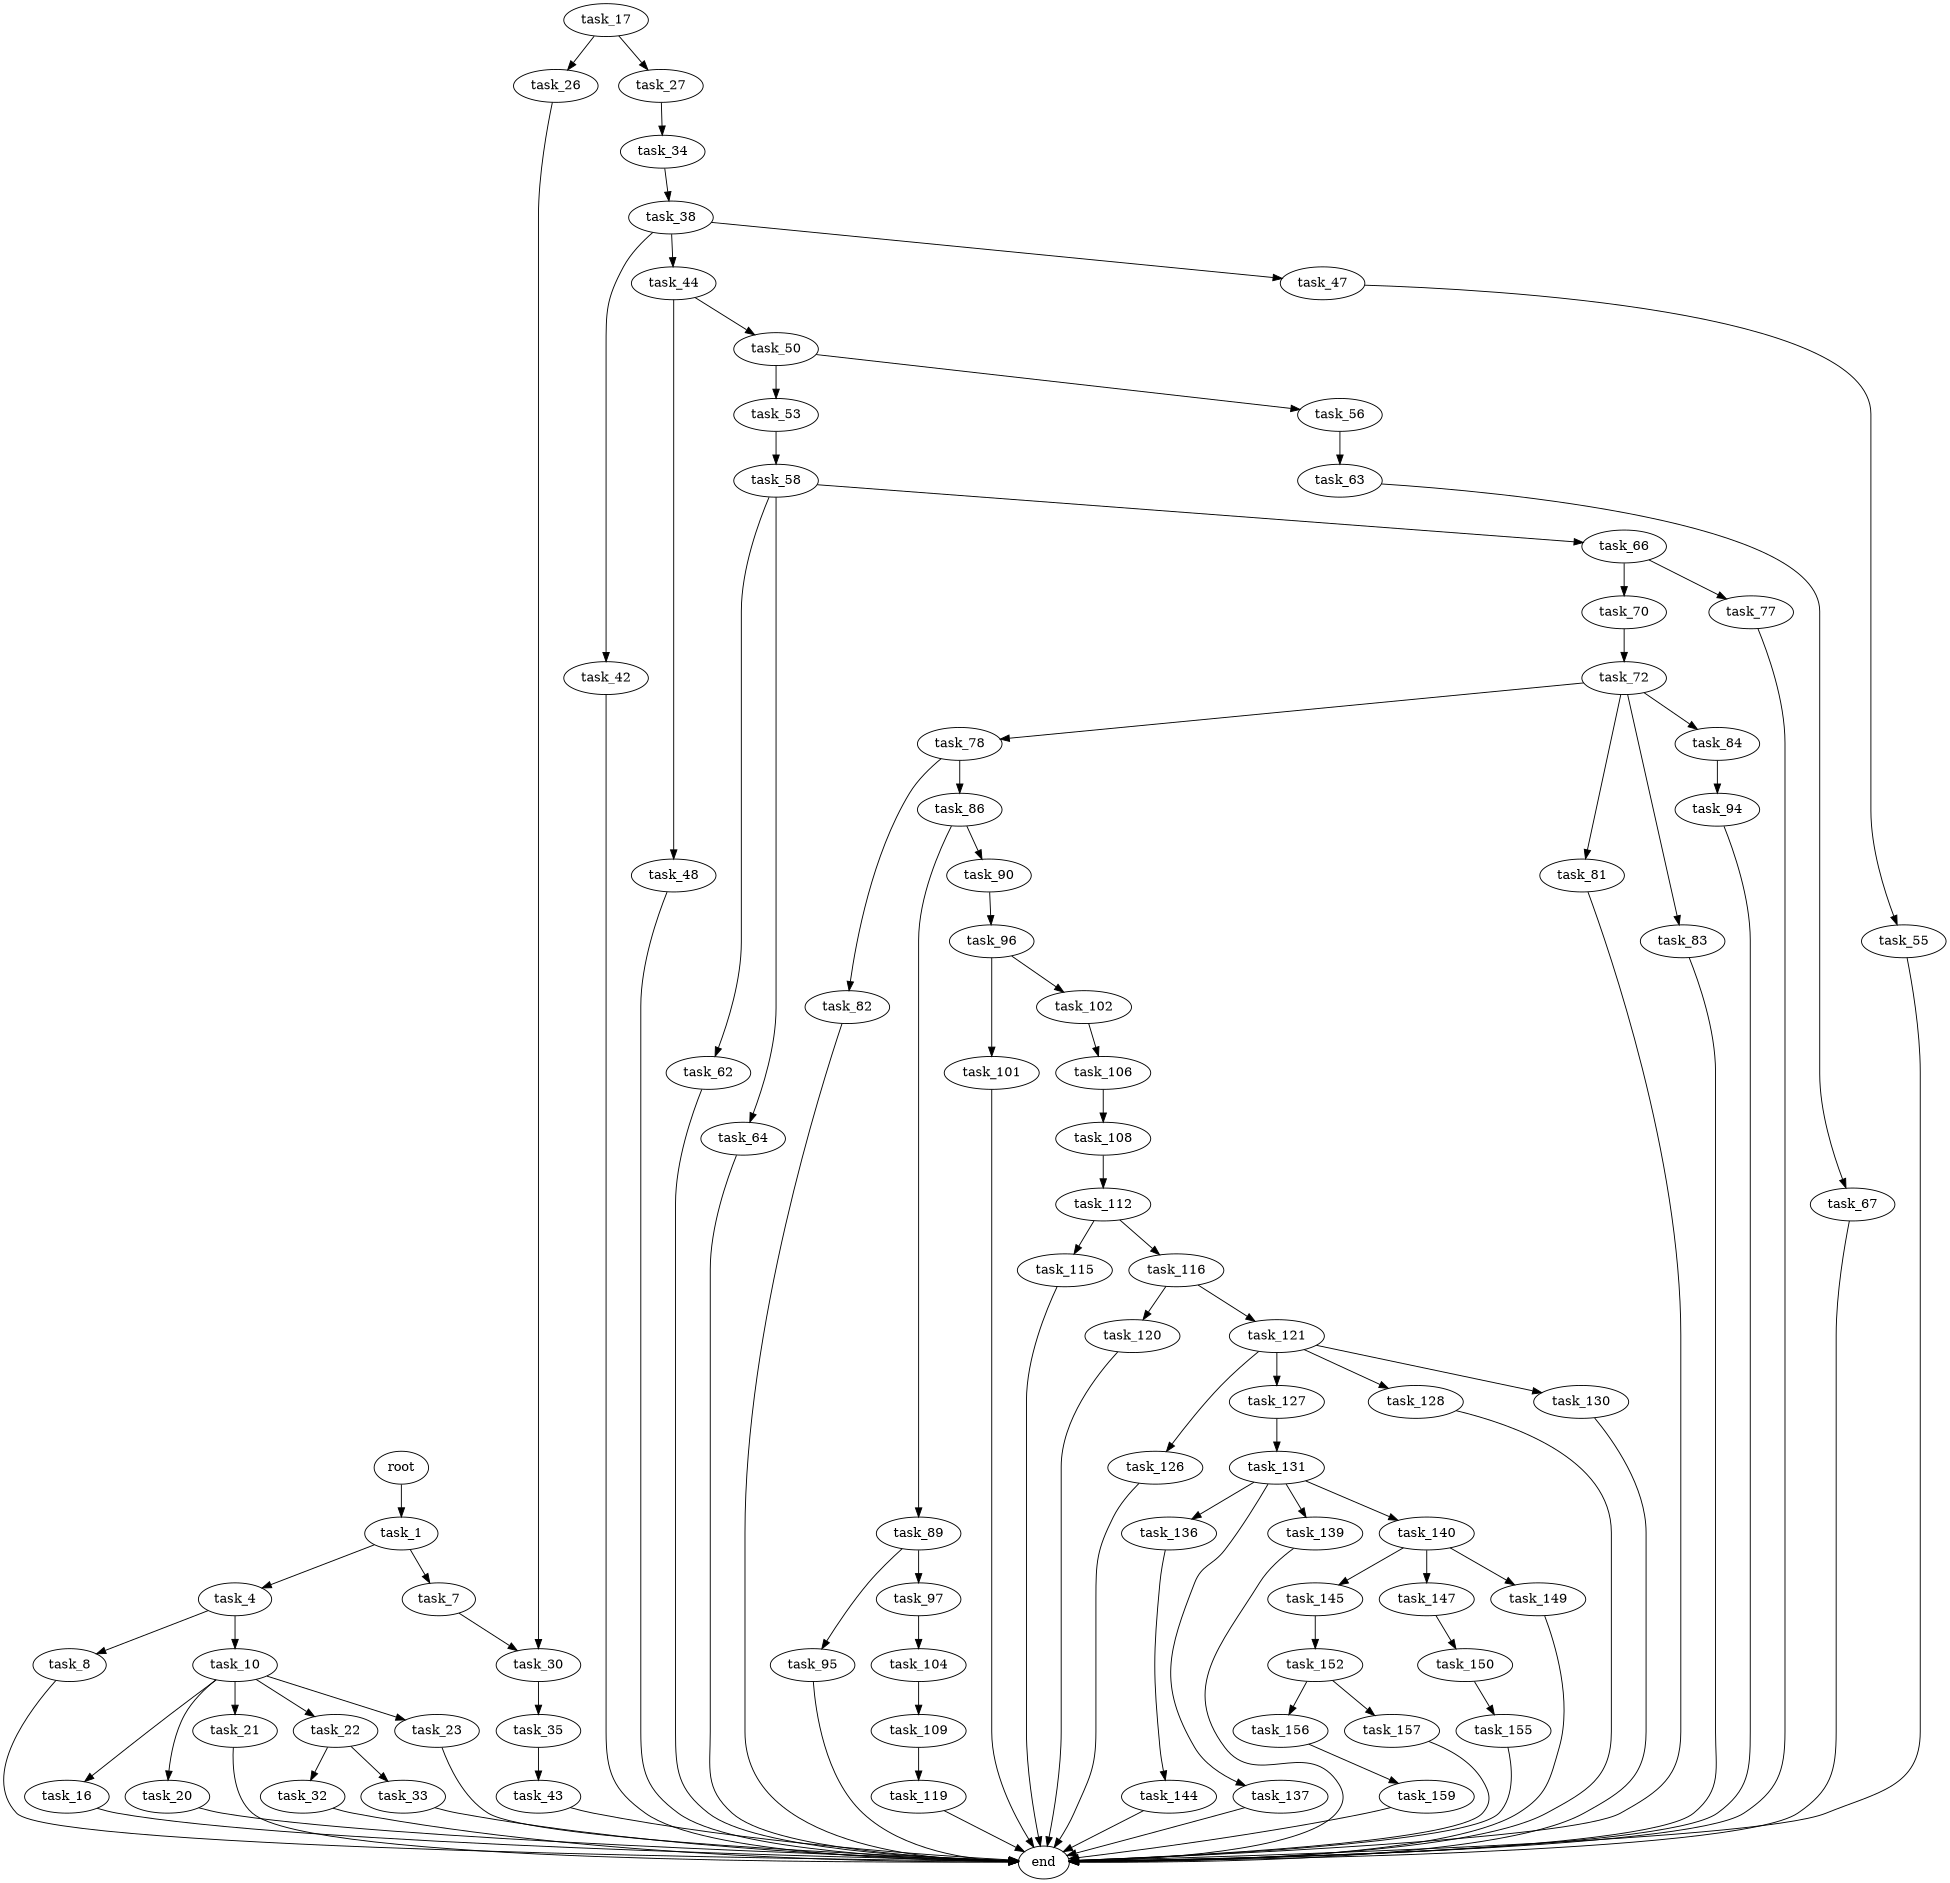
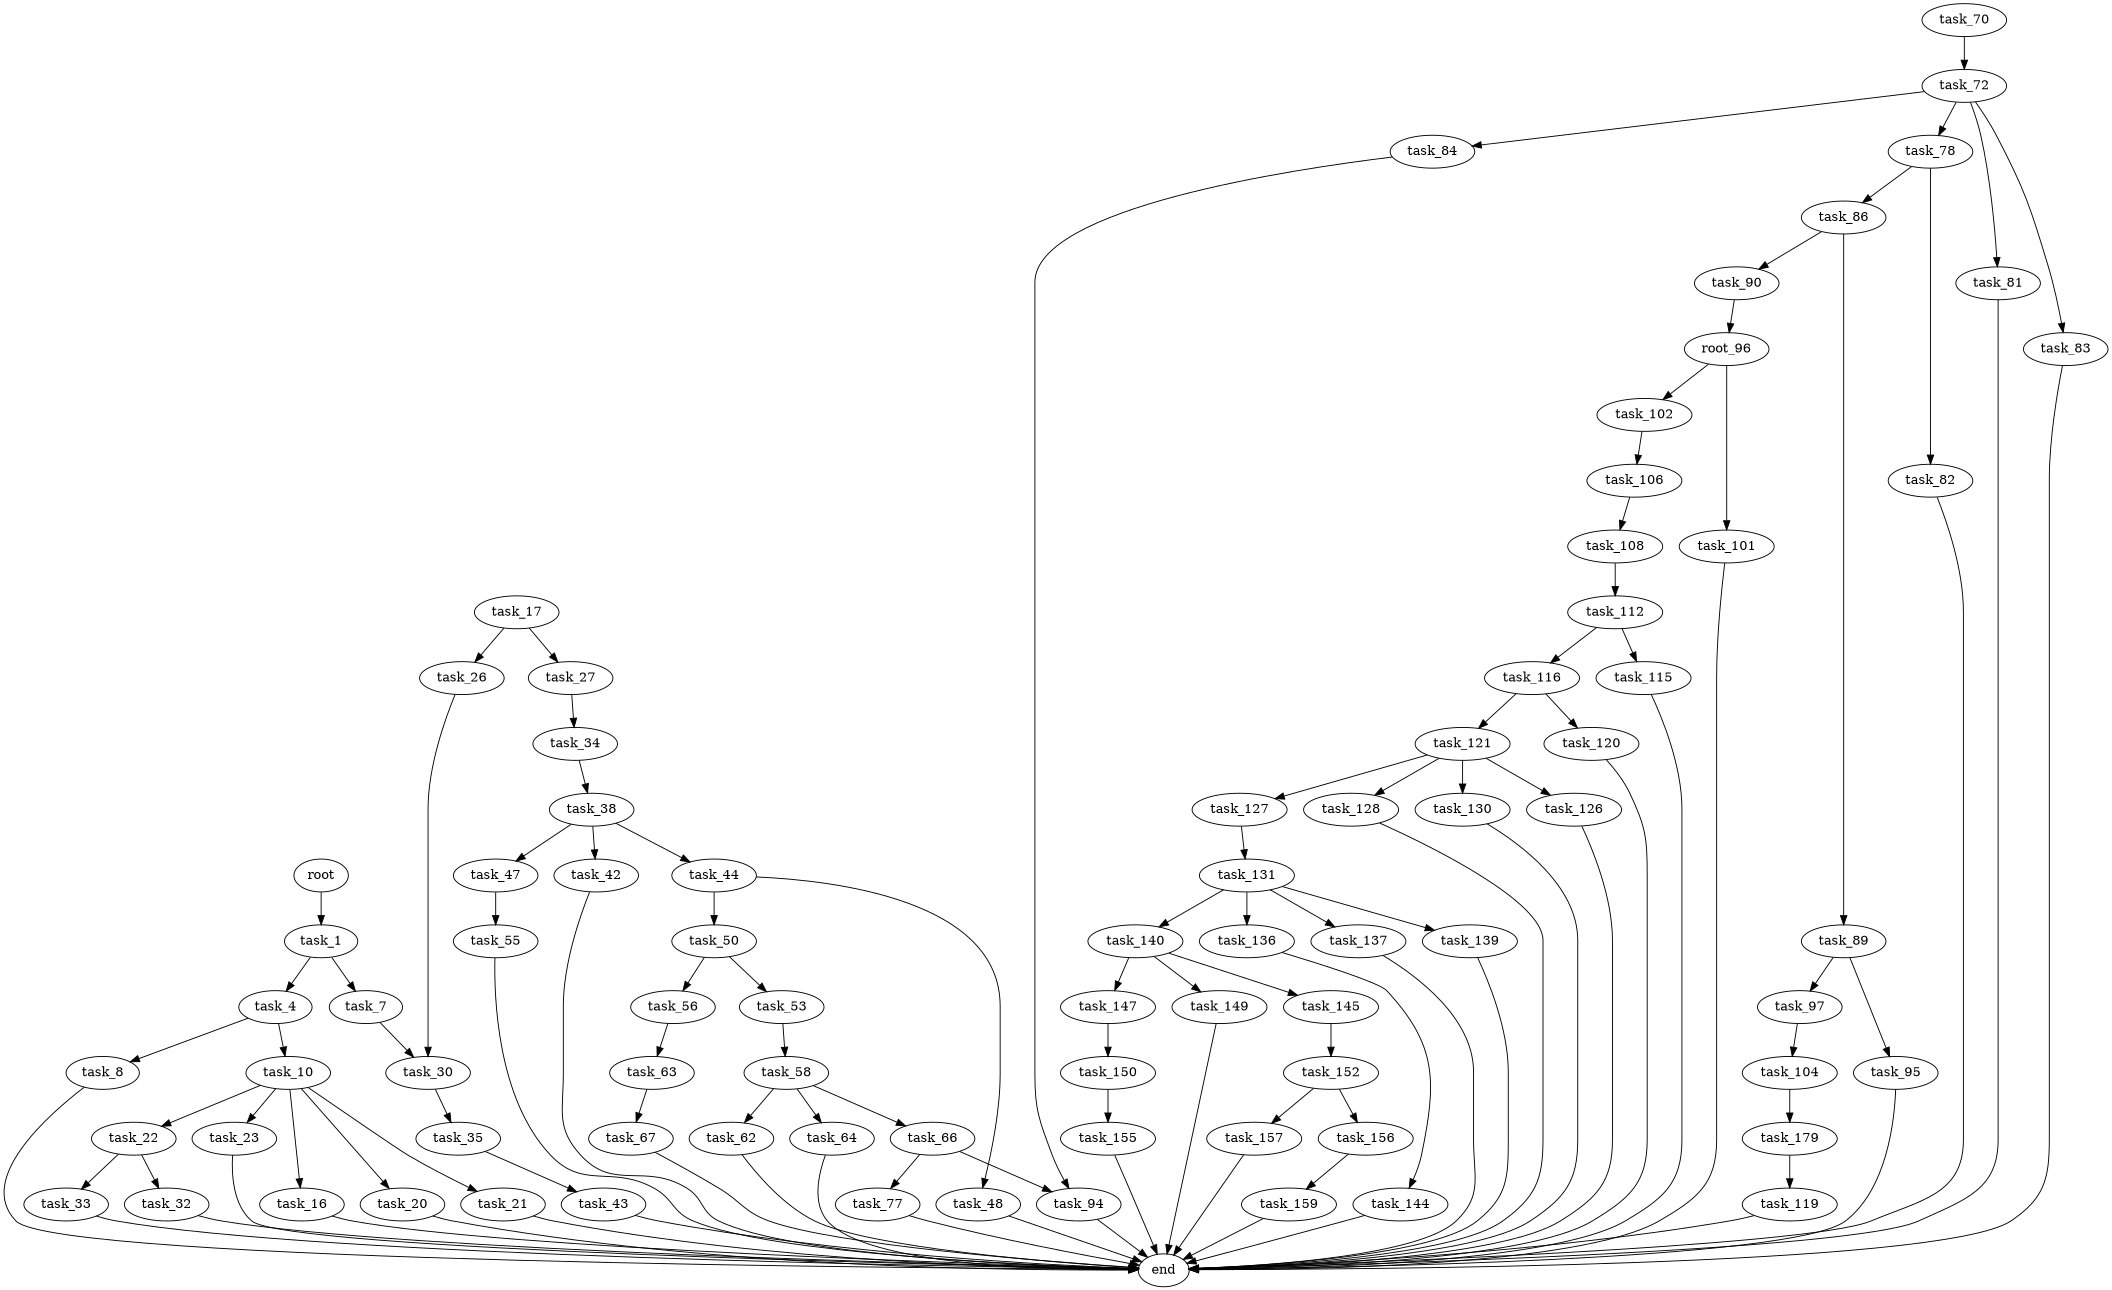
(1624, 575) -> (1001, 1170)
(992, 941) -> (1727, 349)
(919, 1731) -> (1790, 1139)
